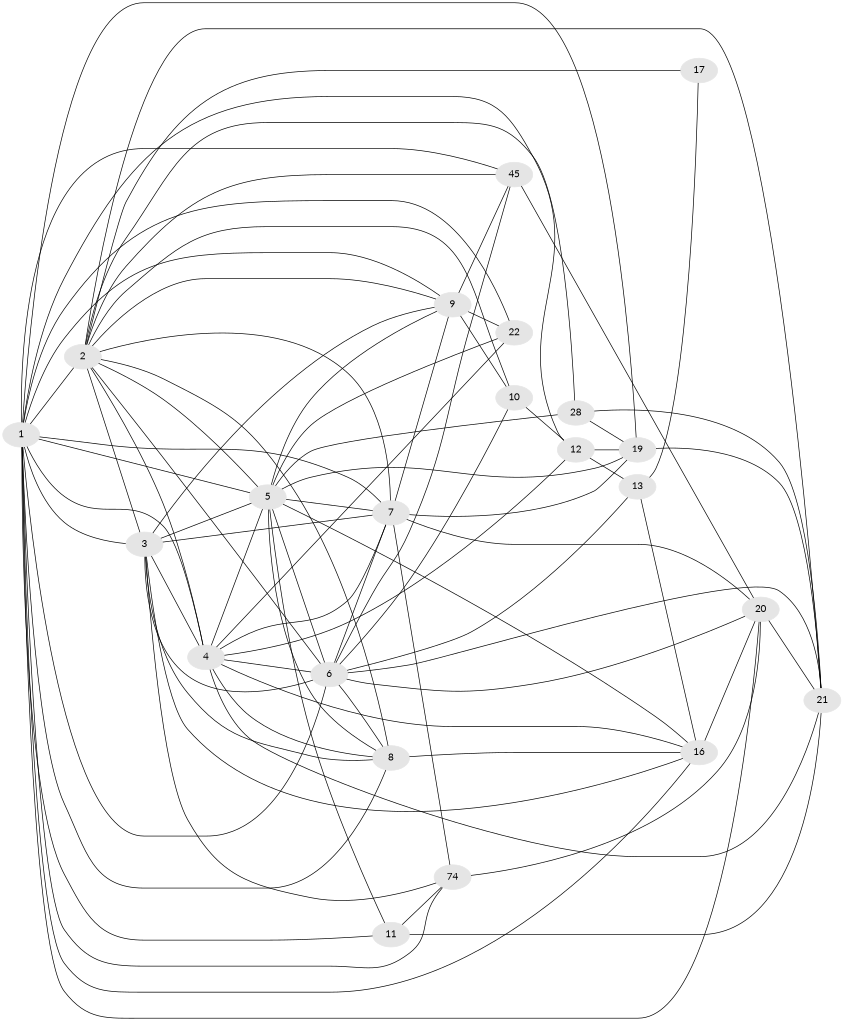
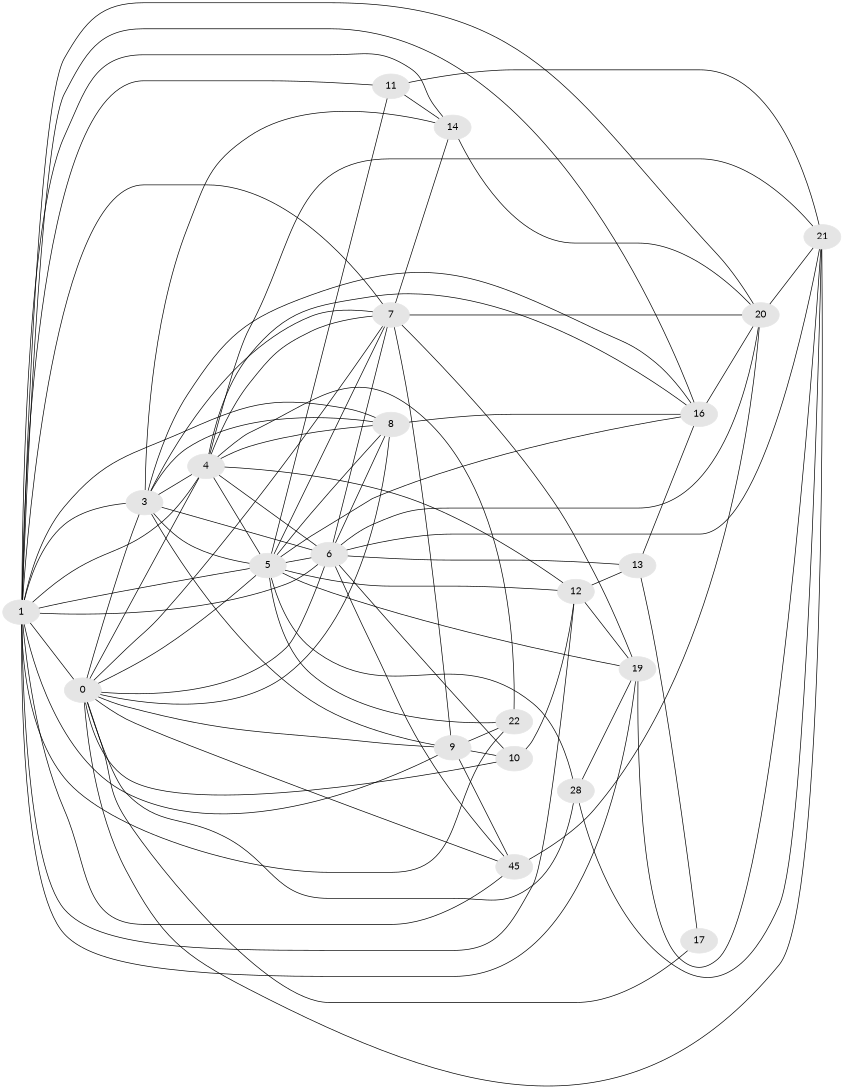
(83, 357) -> (83, 690)
(332, 378) -> (421, 586)
(453, 877) -> (453, 127)
